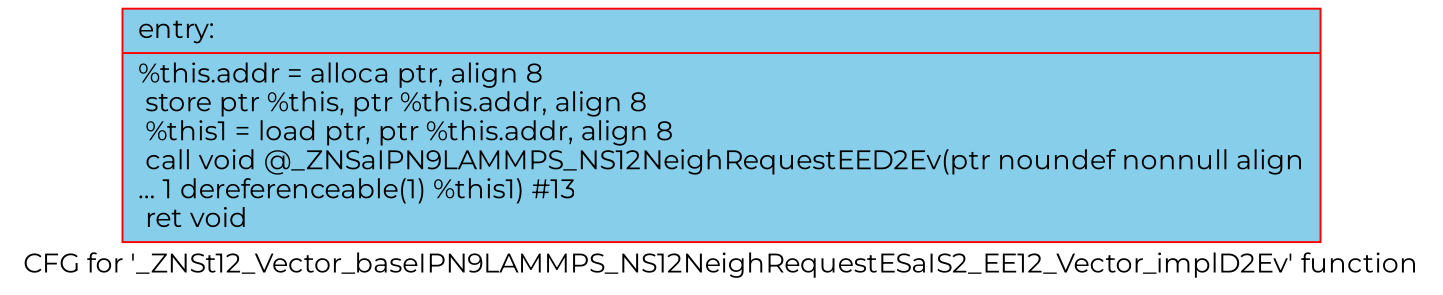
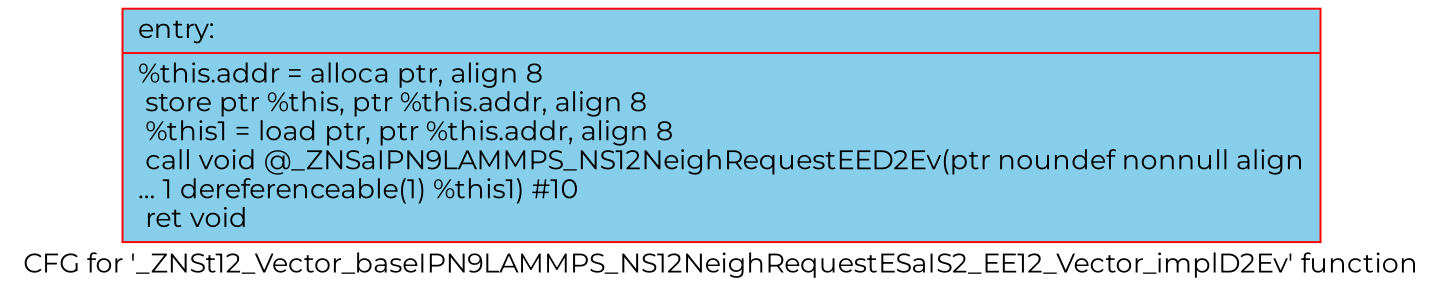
(358, 190) -> (359, 190)
